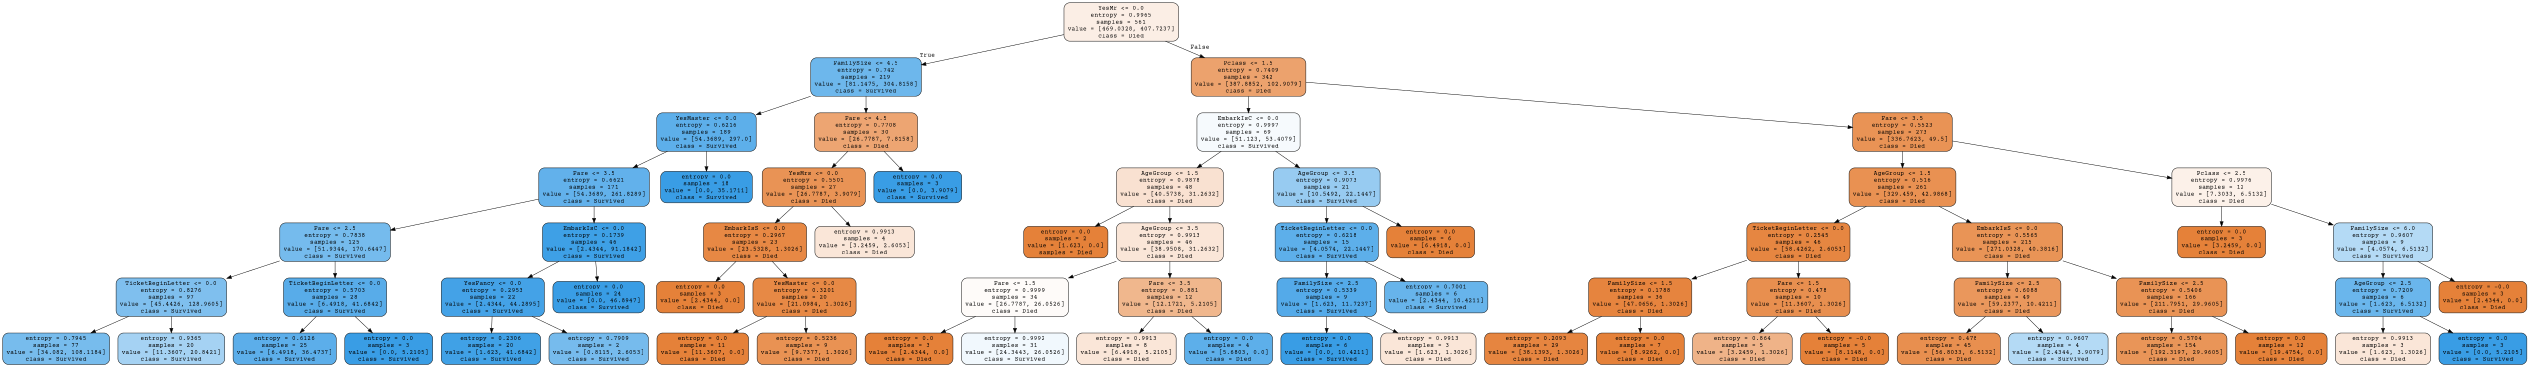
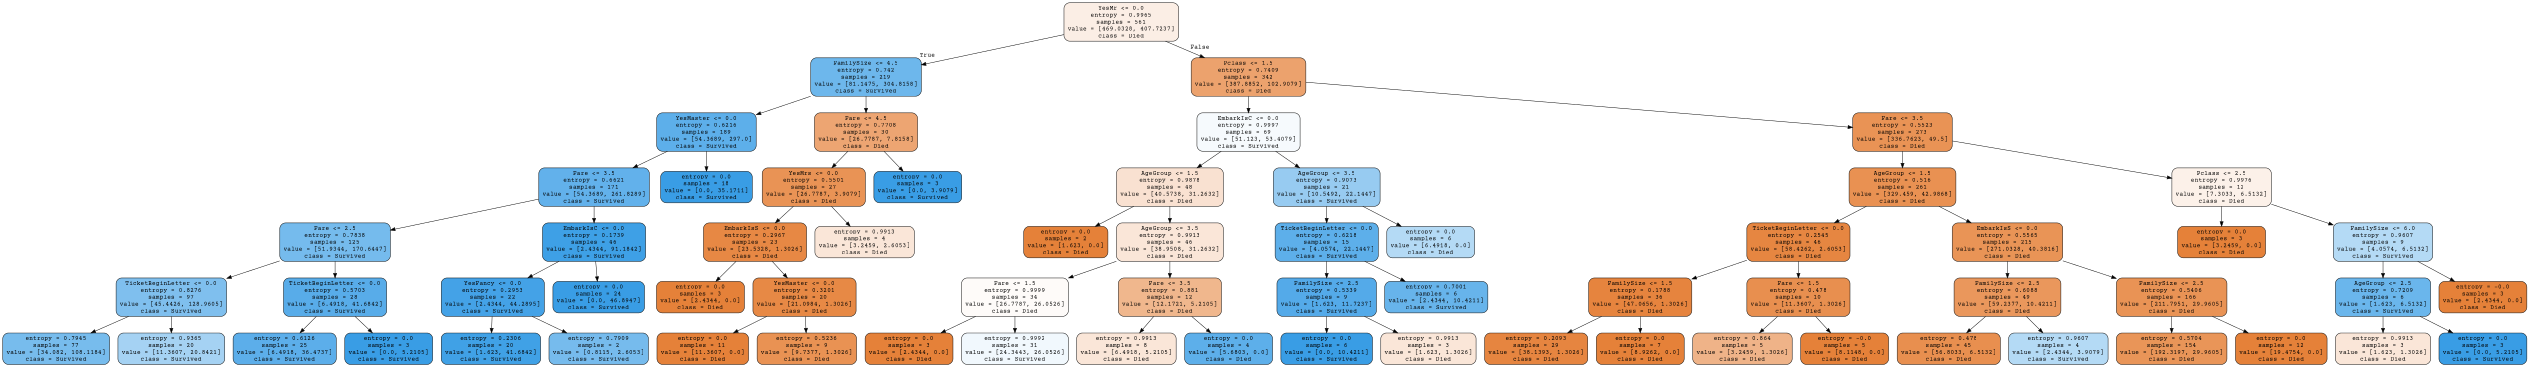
(1066, 242) -> (1066, 242)
(1431, 242) -> (1431, 242)
